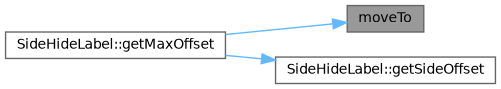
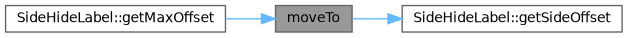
(244, 57) -> (370, 19)
